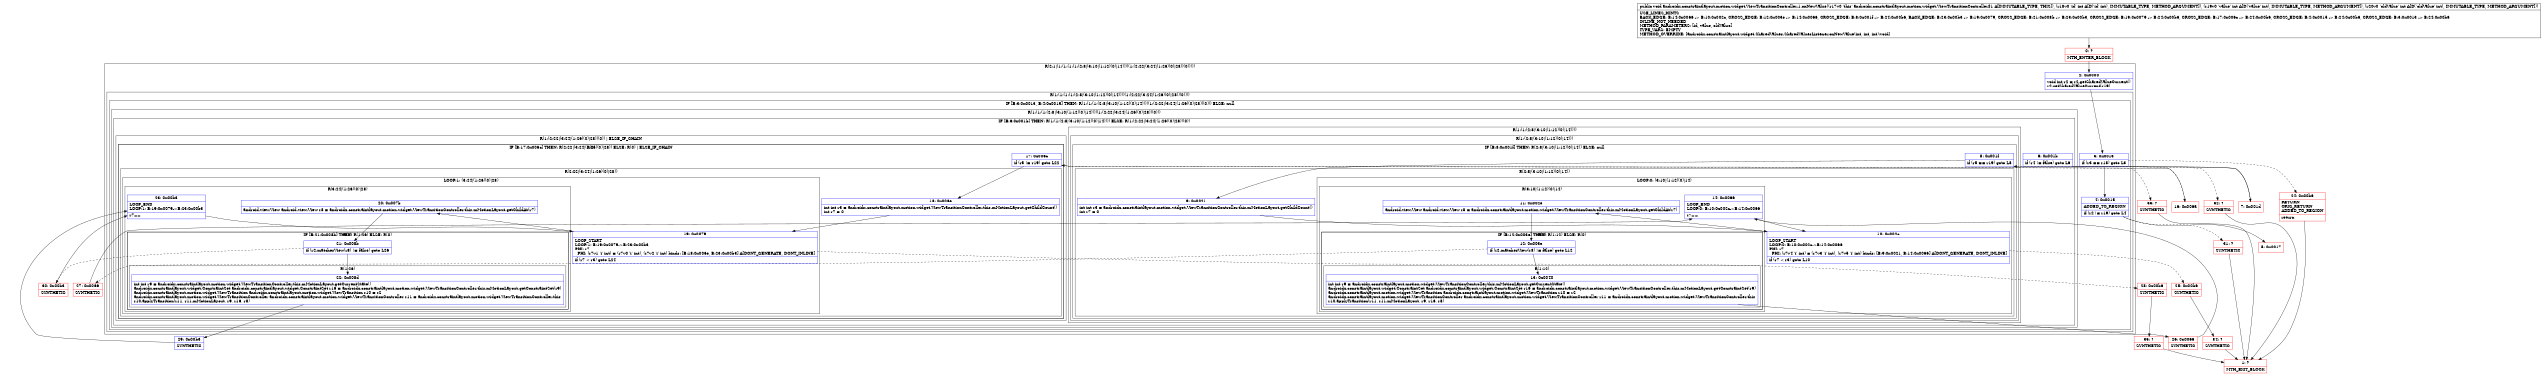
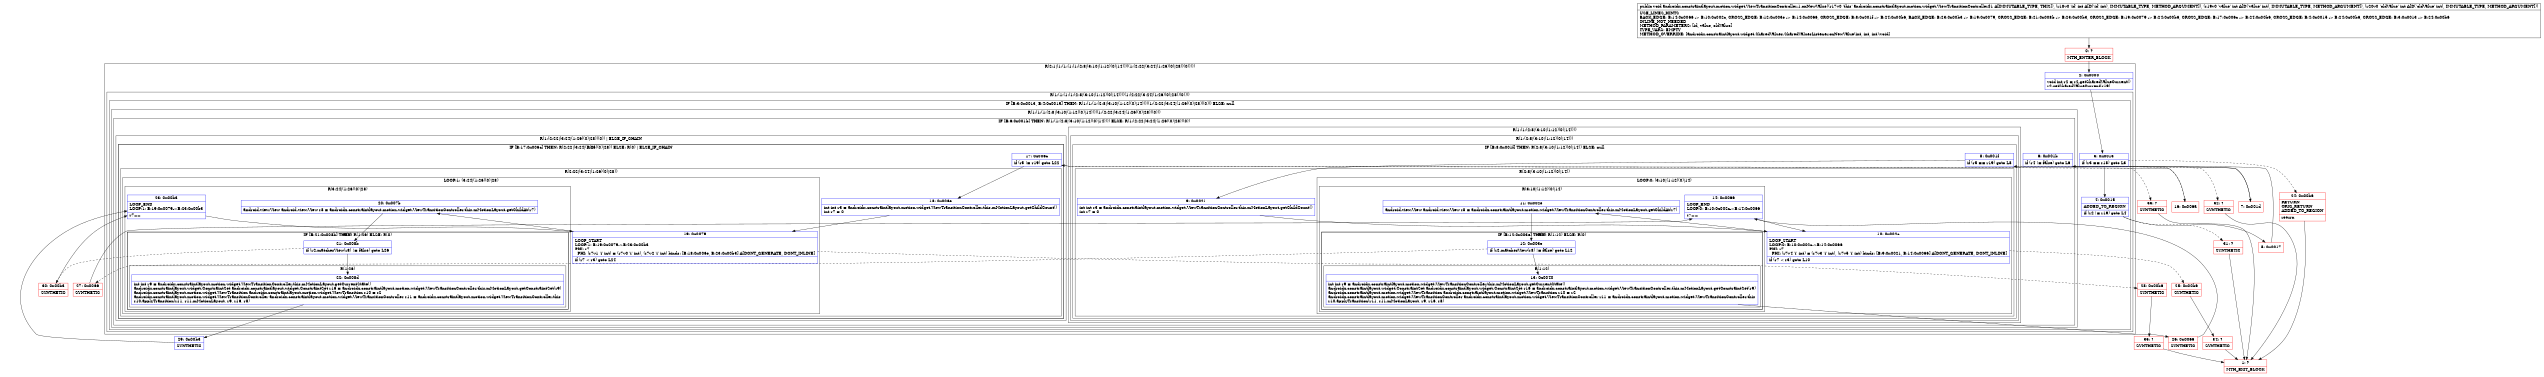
none -> (2241, 167)
